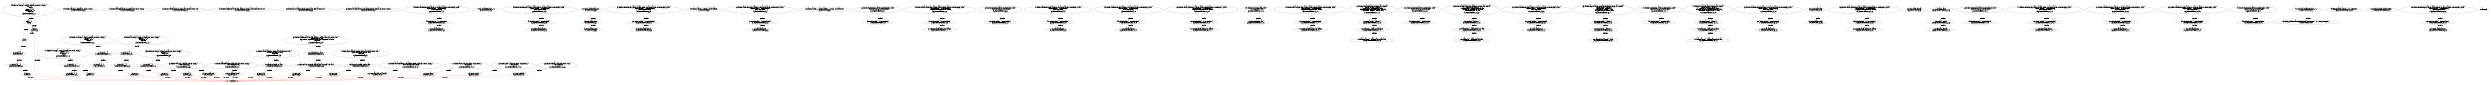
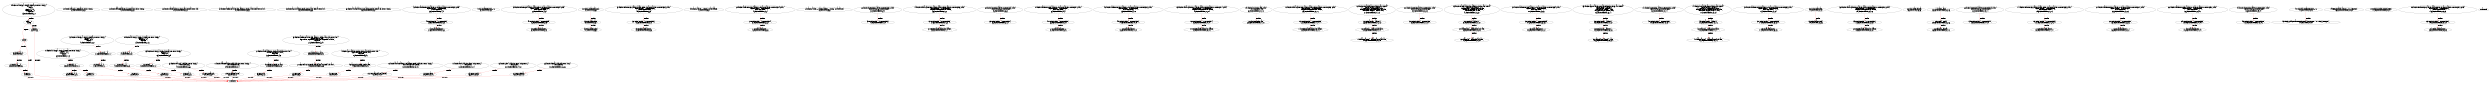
(29, 35) -> (28, 57)
